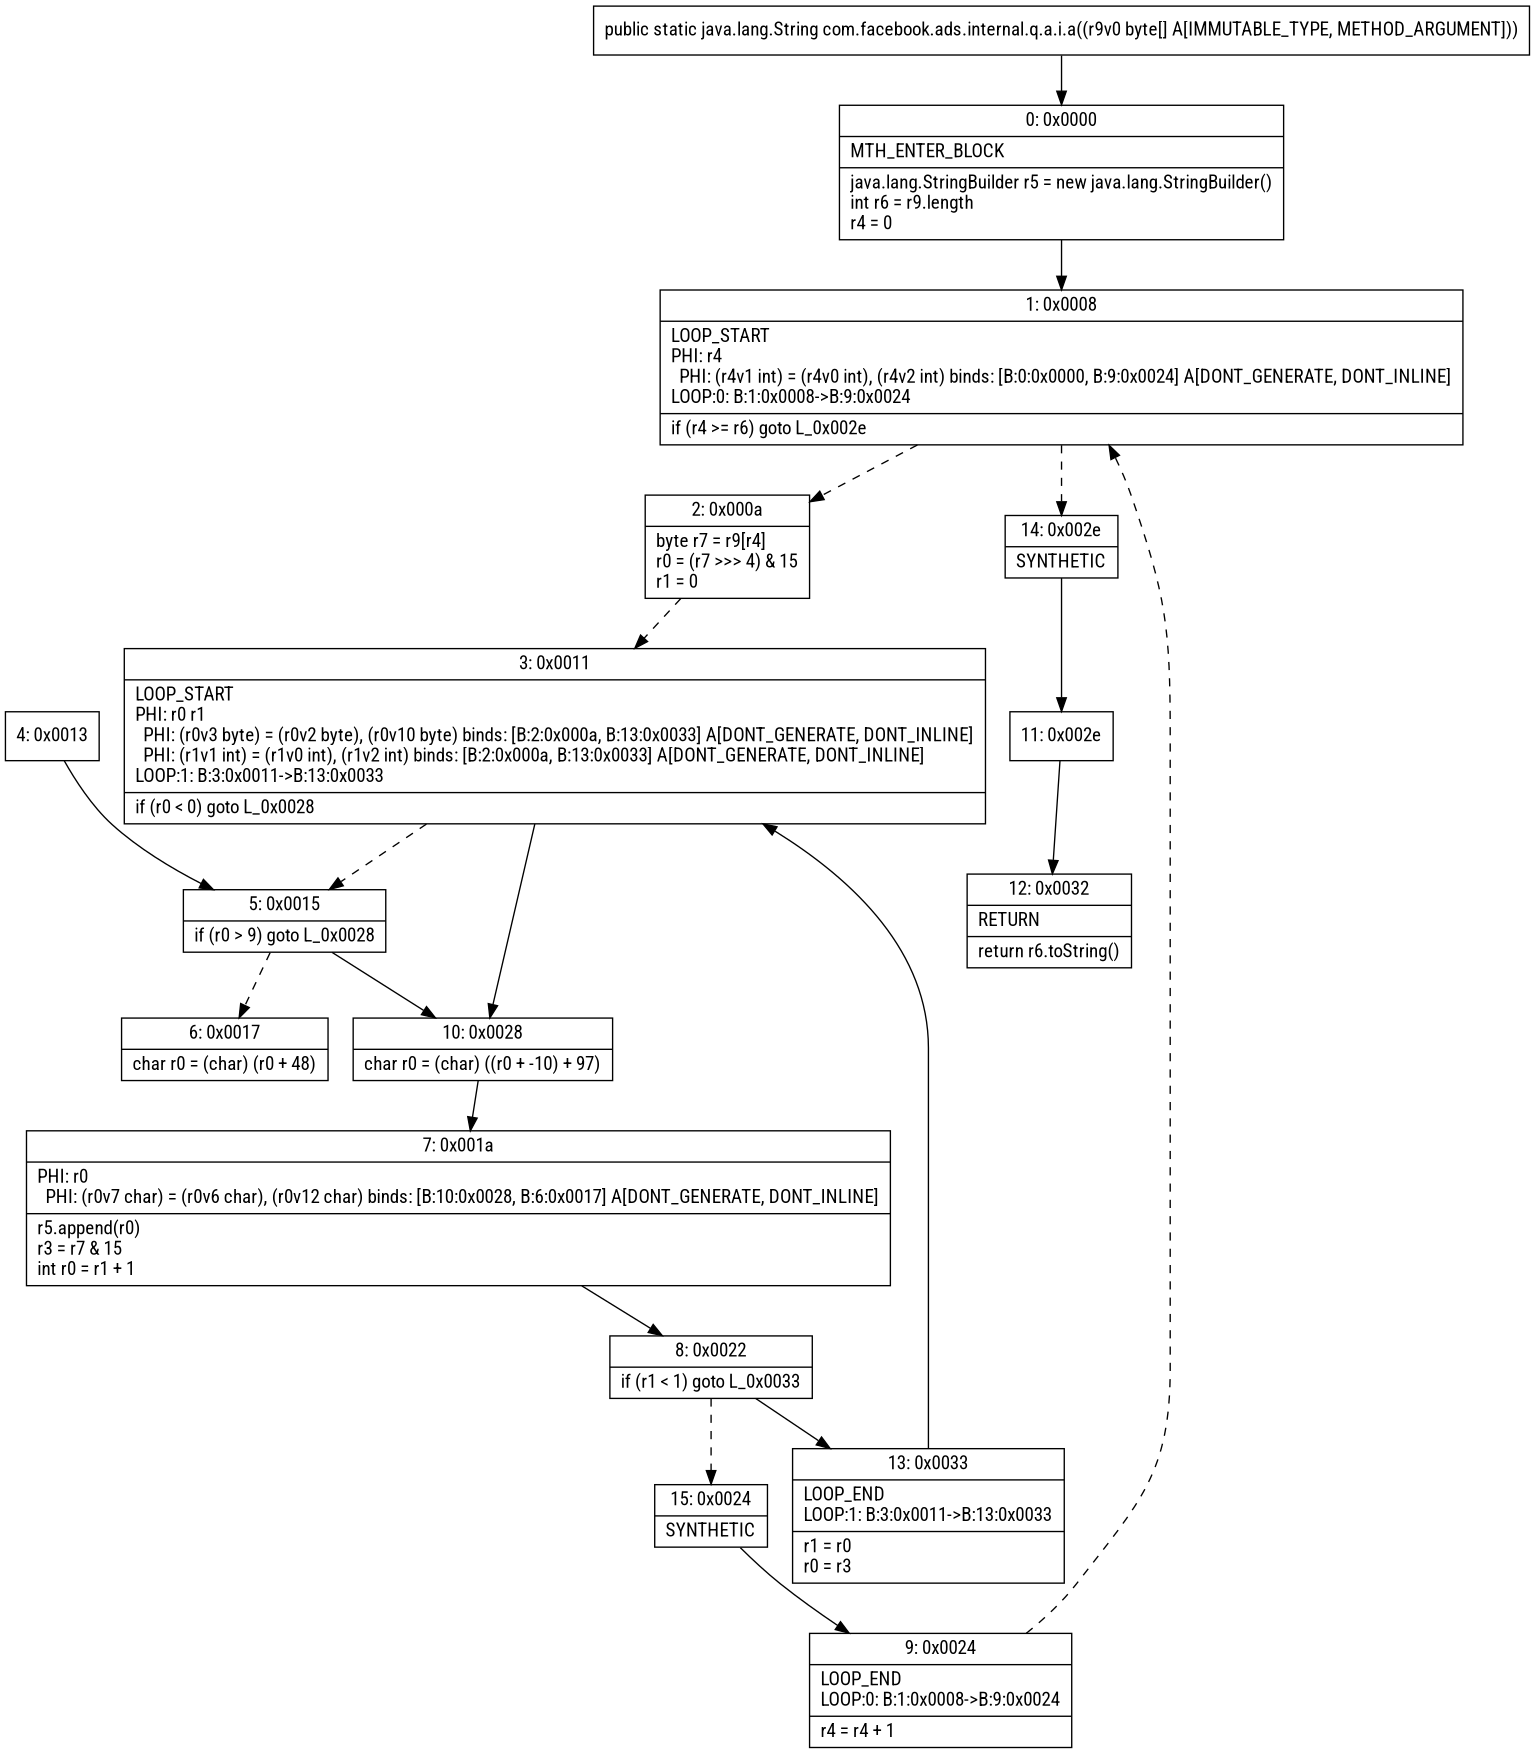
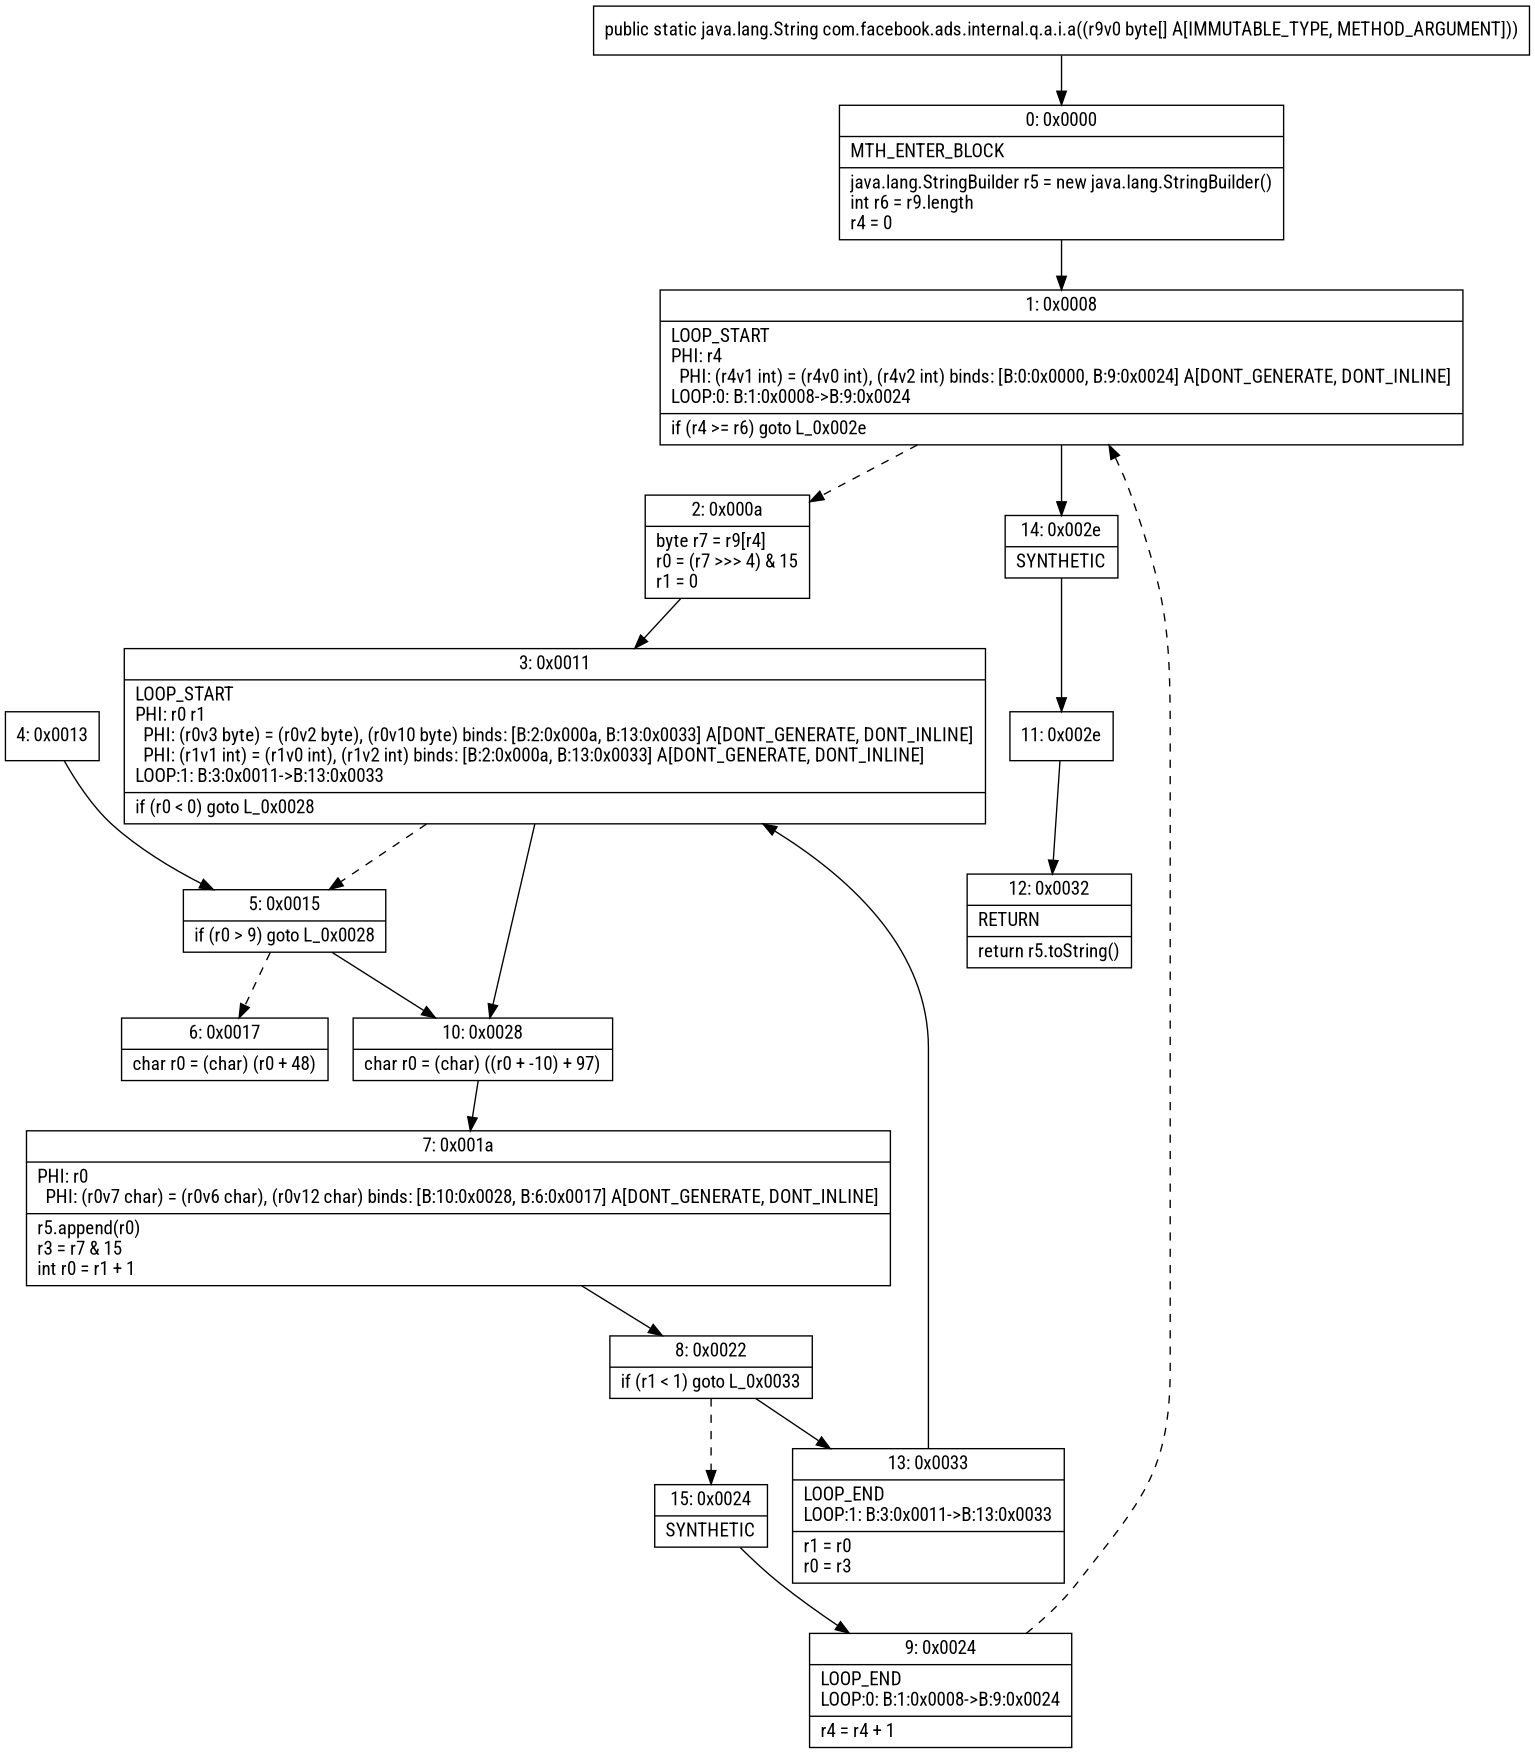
(1062, 473) -> (1062, 473)
(662, 618) -> (662, 618)
(1049, 952) -> (1049, 952)
